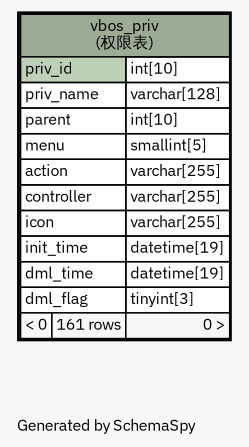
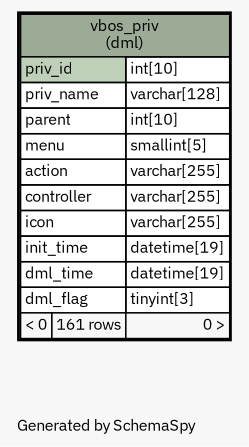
(125, 43) -> (125, 43)
